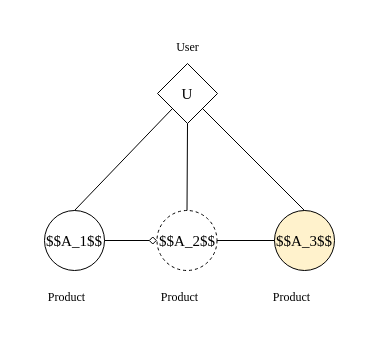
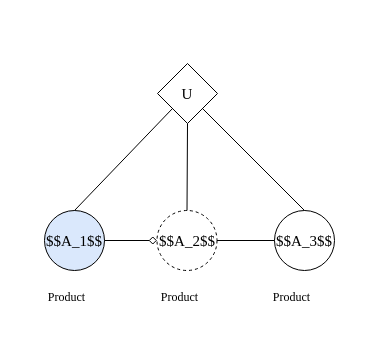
(188, 47) -> none
(75, 241) -> (75, 241)
(305, 241) -> (305, 241)
